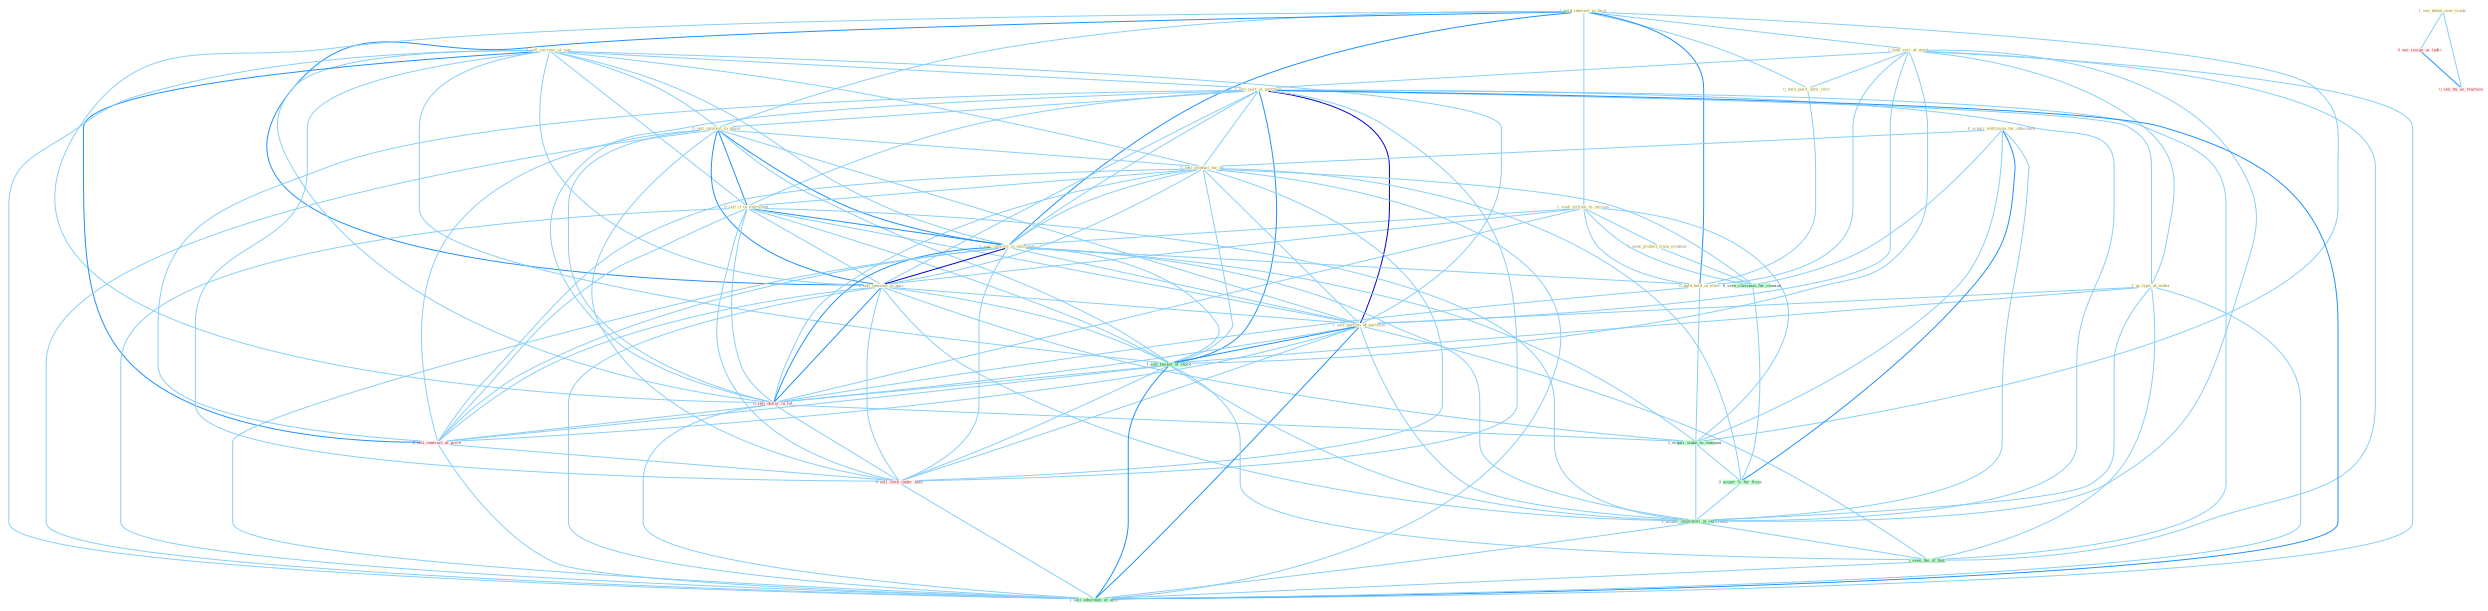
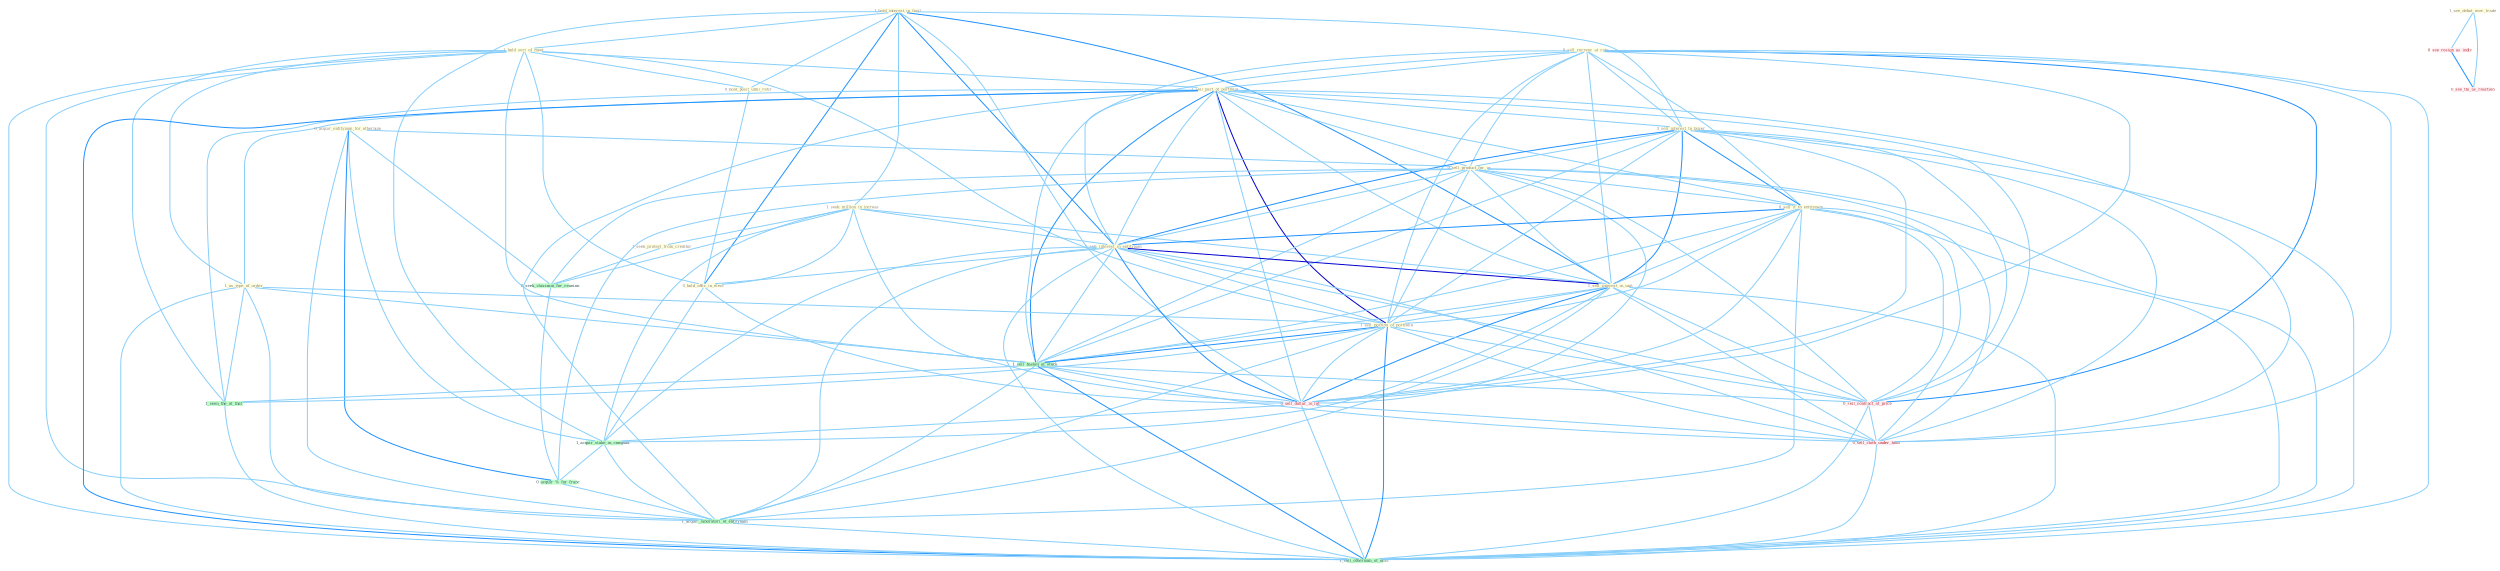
(1700, 286) -> (704, 286)
(606, 423) -> none
(1812, 541) -> none
